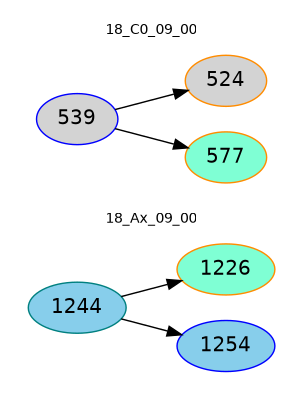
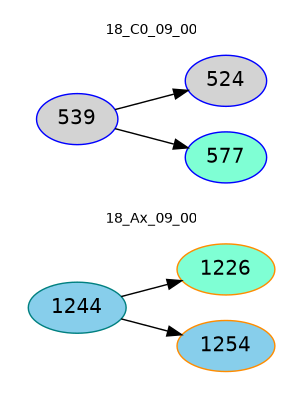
(226, 81) -> (226, 81)
(226, 157) -> (226, 157)
(226, 346) -> (226, 346)
